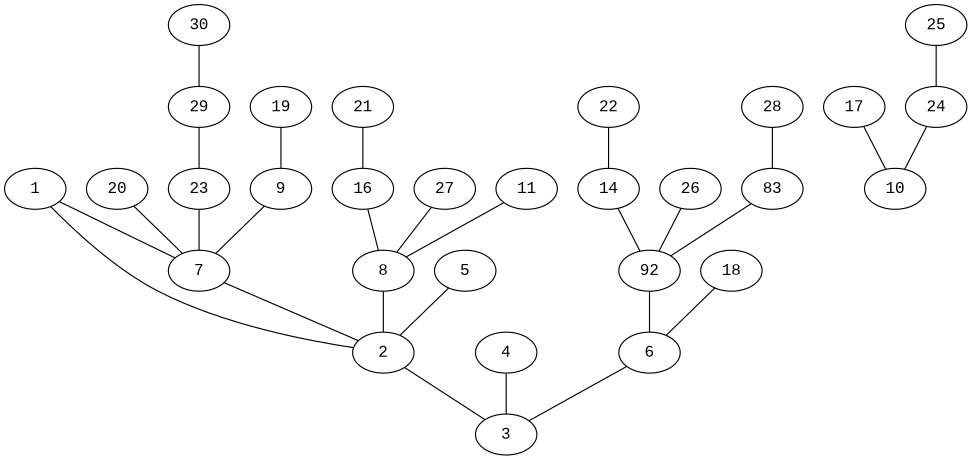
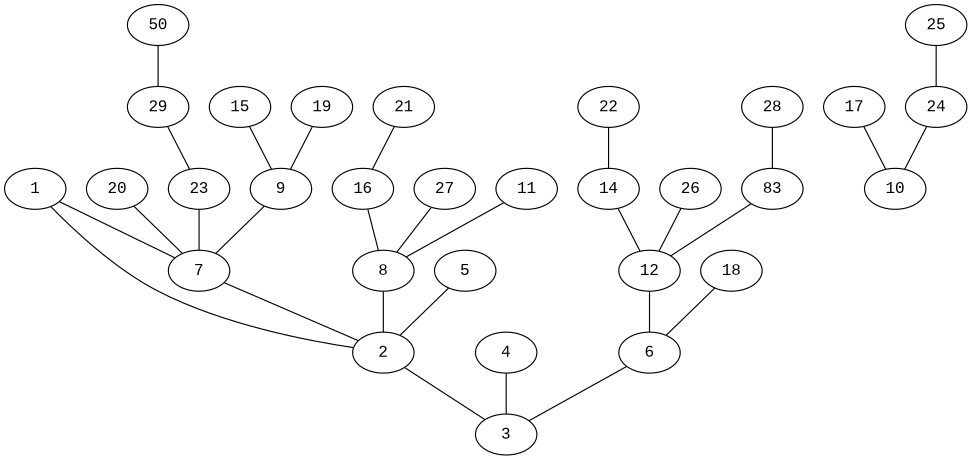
(199, 25) -> (158, 25)
none -> (240, 107)
(650, 271) -> (650, 271)
